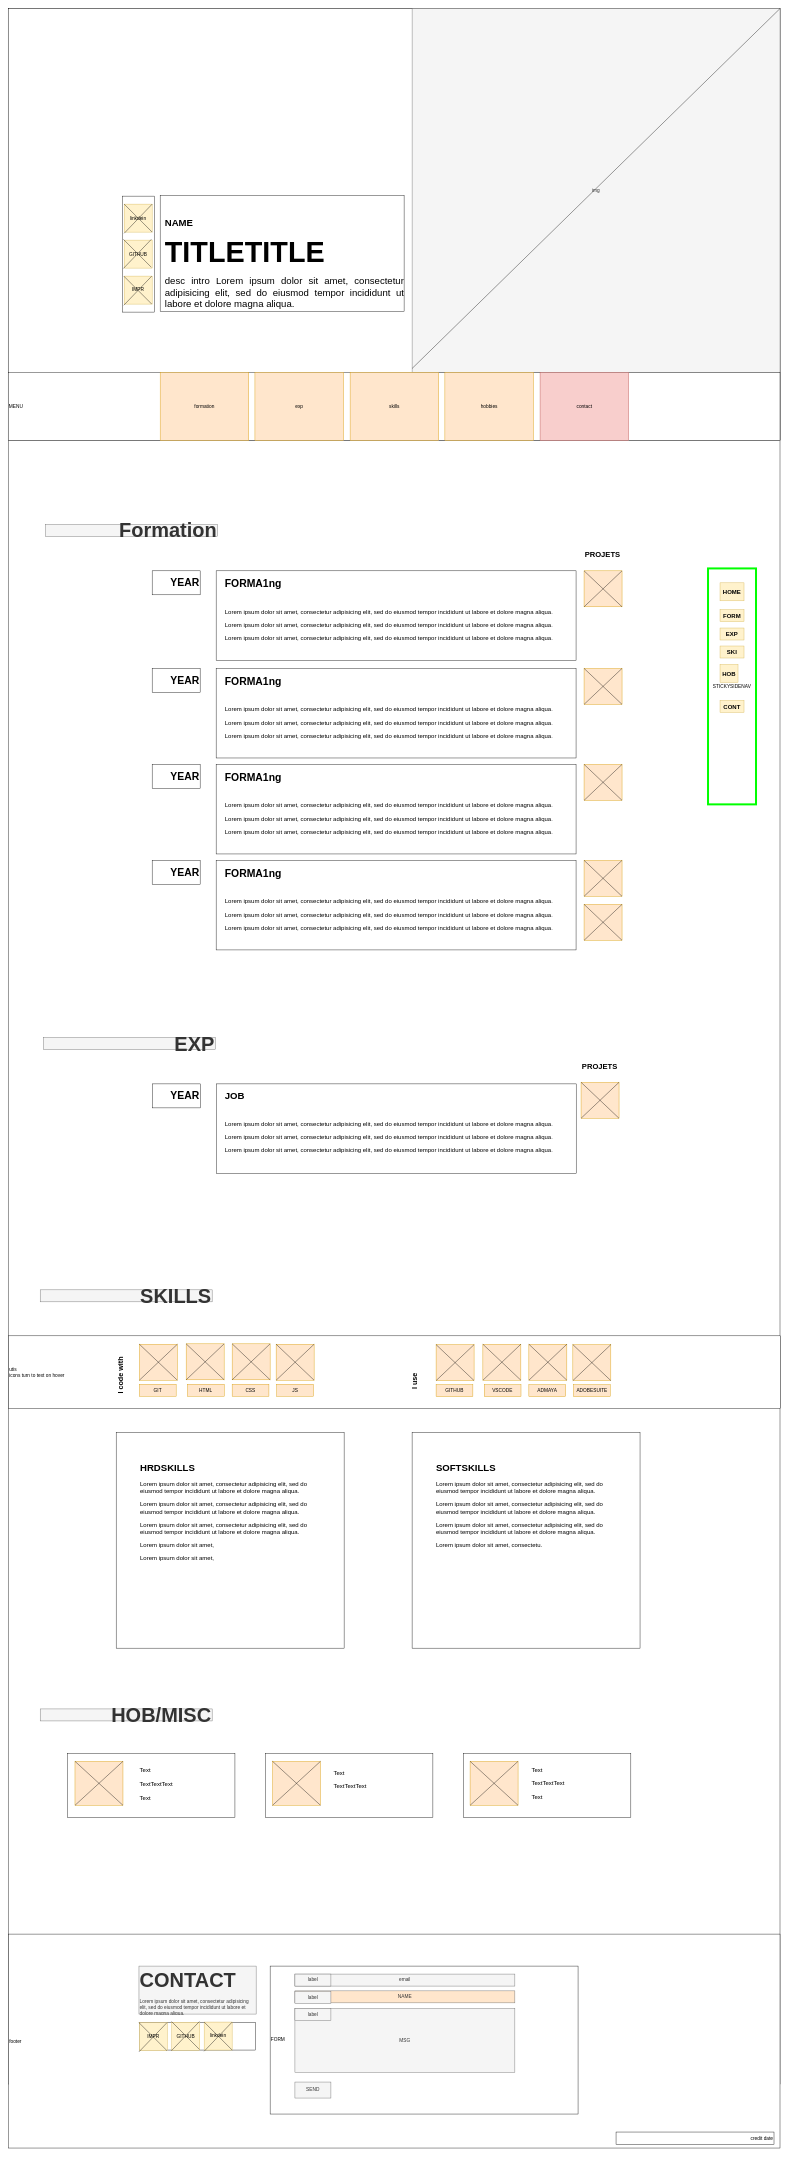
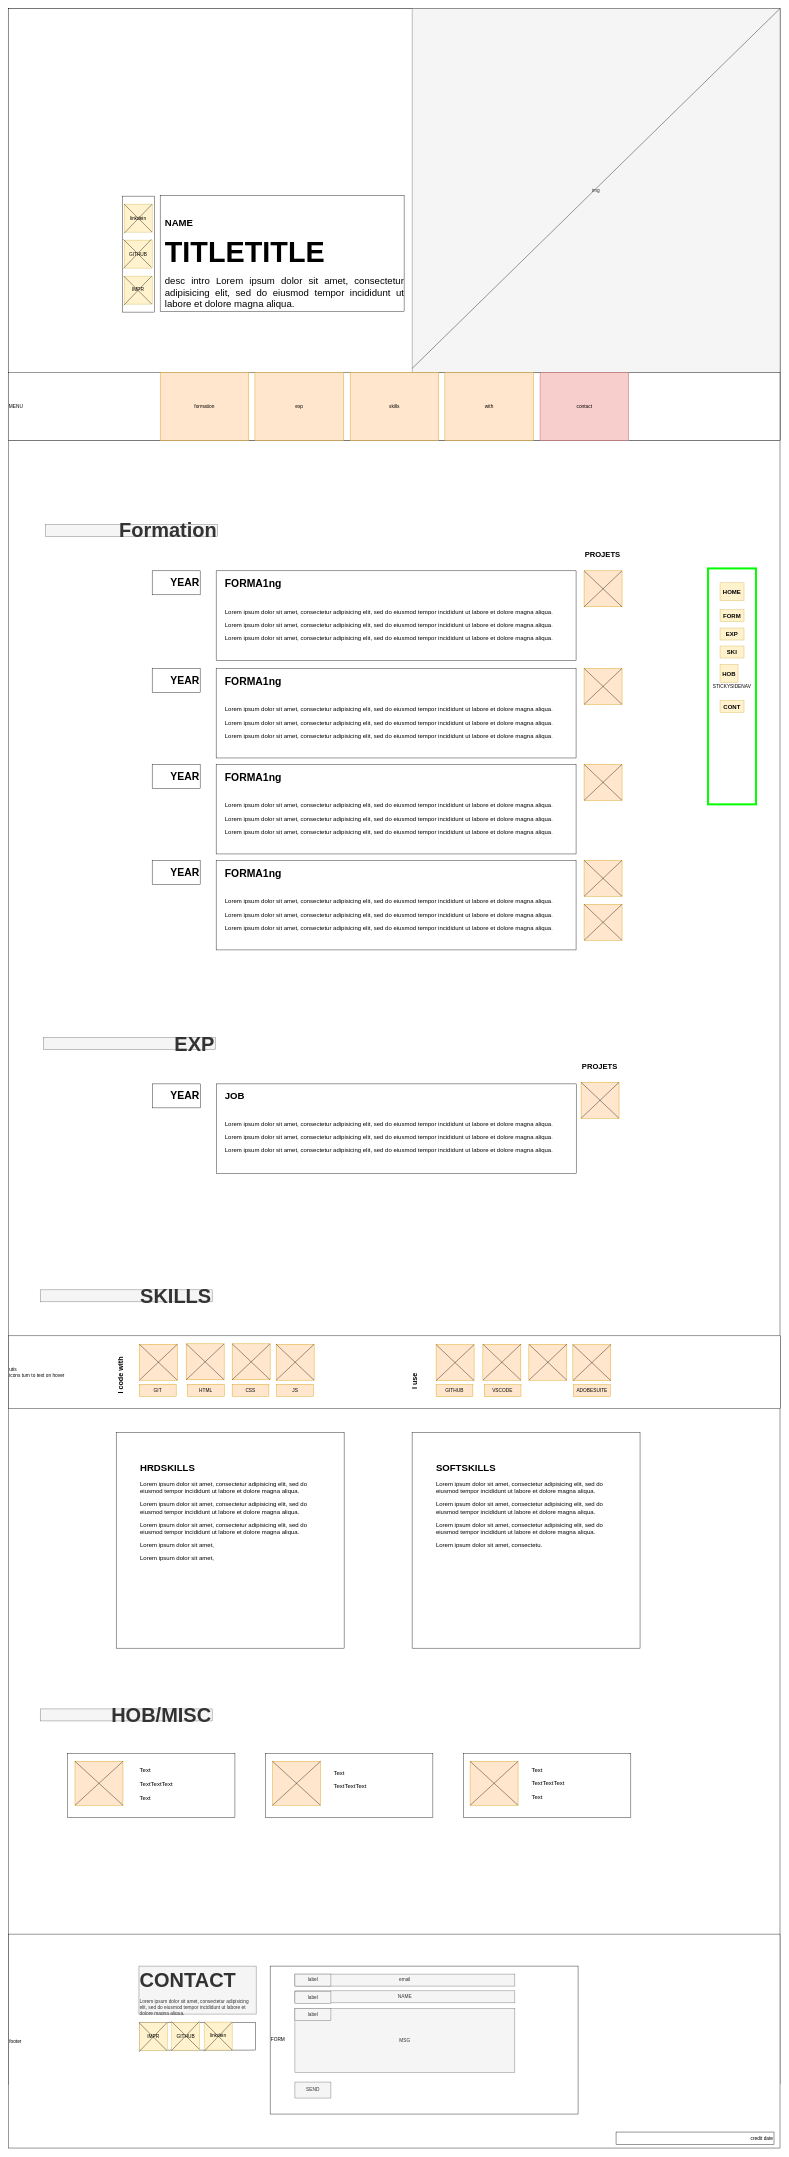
(489, 406) -> (489, 406)
(547, 1391) -> none
(405, 1997) -> (405, 1997)
